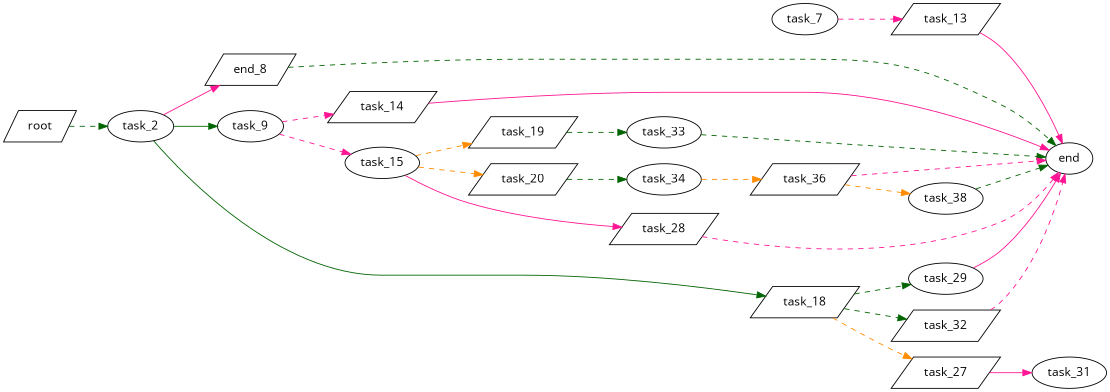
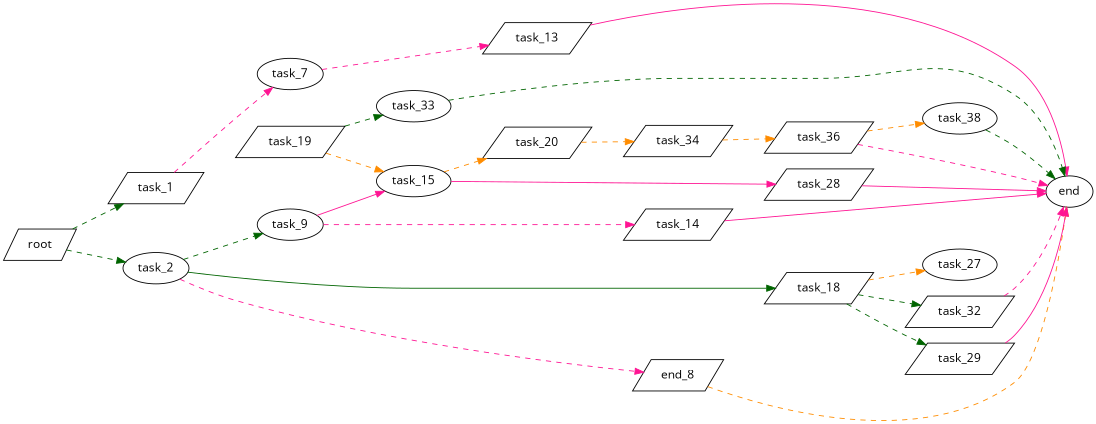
(678, 59) -> (950, 412)
(188, 102) -> (404, 339)
(191, 126) -> (219, 248)
(311, 143) -> (347, 205)
(439, 151) -> (351, 161)
(592, 179) -> (603, 142)
(664, 179) -> (678, 141)
none -> (156, 188)
(887, 247) -> (949, 188)
(946, 279) -> (960, 359)
(946, 373) -> (960, 265)
(1069, 373) -> none
